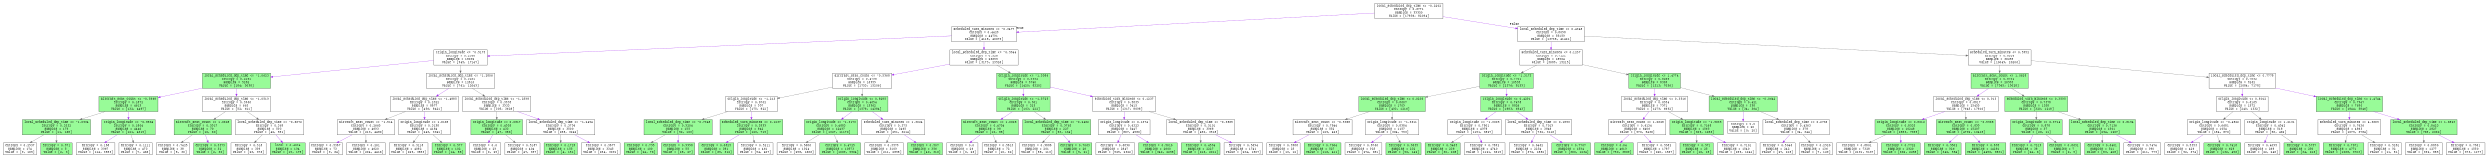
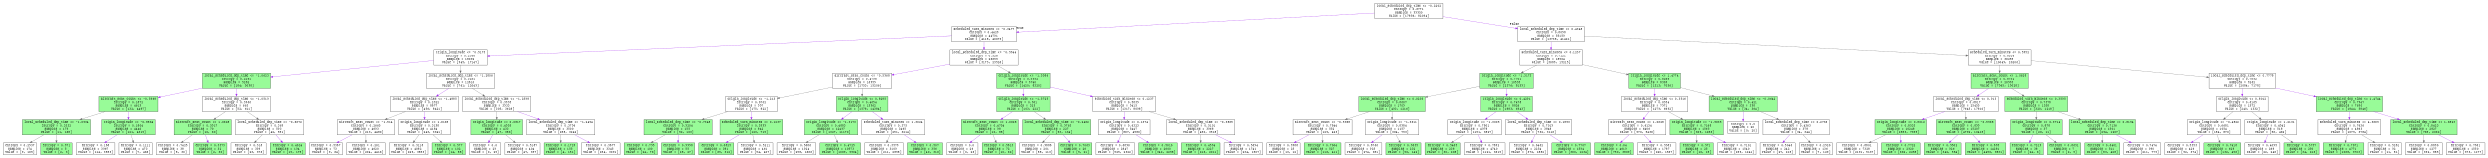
(288, 149) -> (288, 149)
(999, 149) -> (999, 149)
